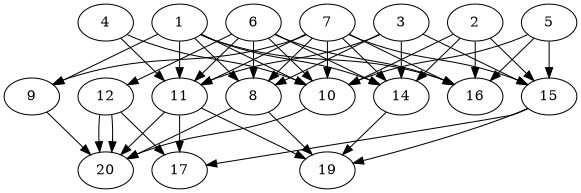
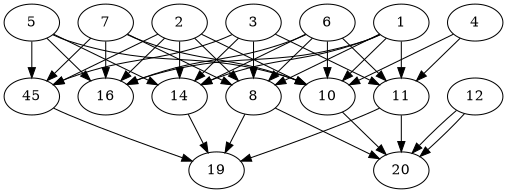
none -> (208, 51)
(361, 56) -> (99, 56)
(258, 57) -> none
(163, 68) -> none
(32, 96) -> none
(549, 96) -> (32, 96)
(180, 170) -> none
